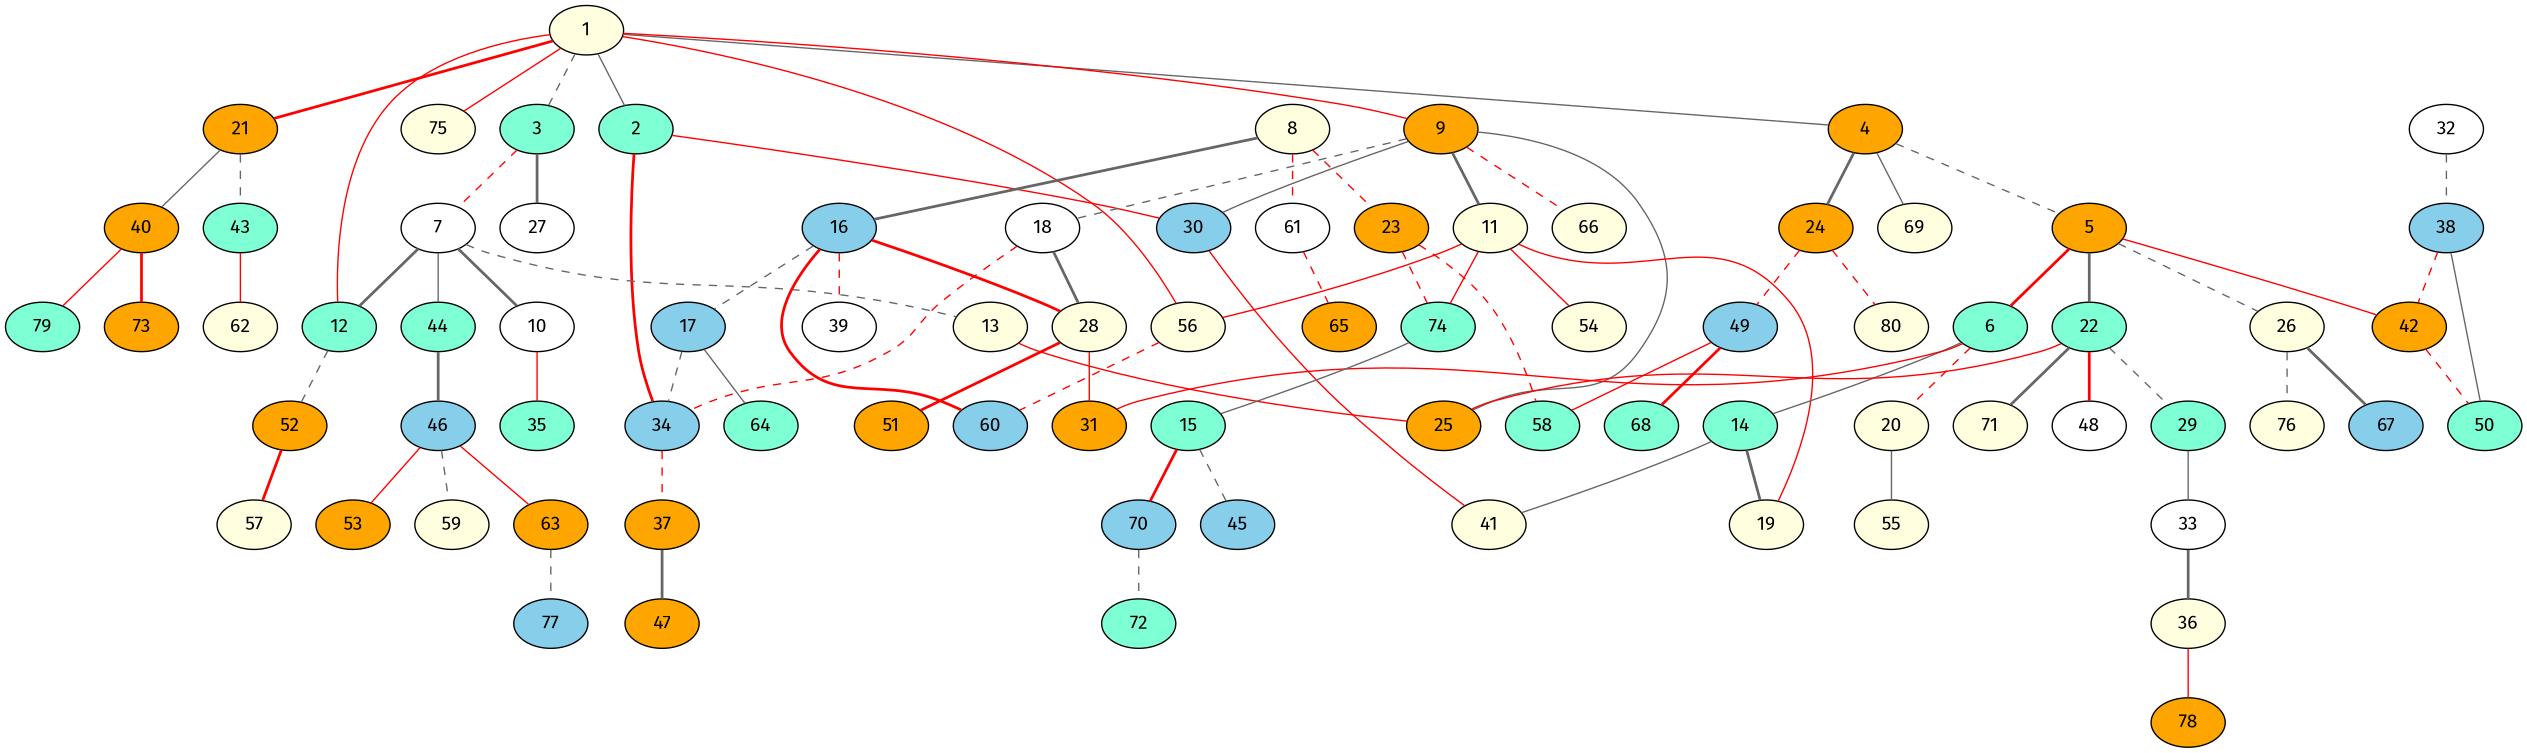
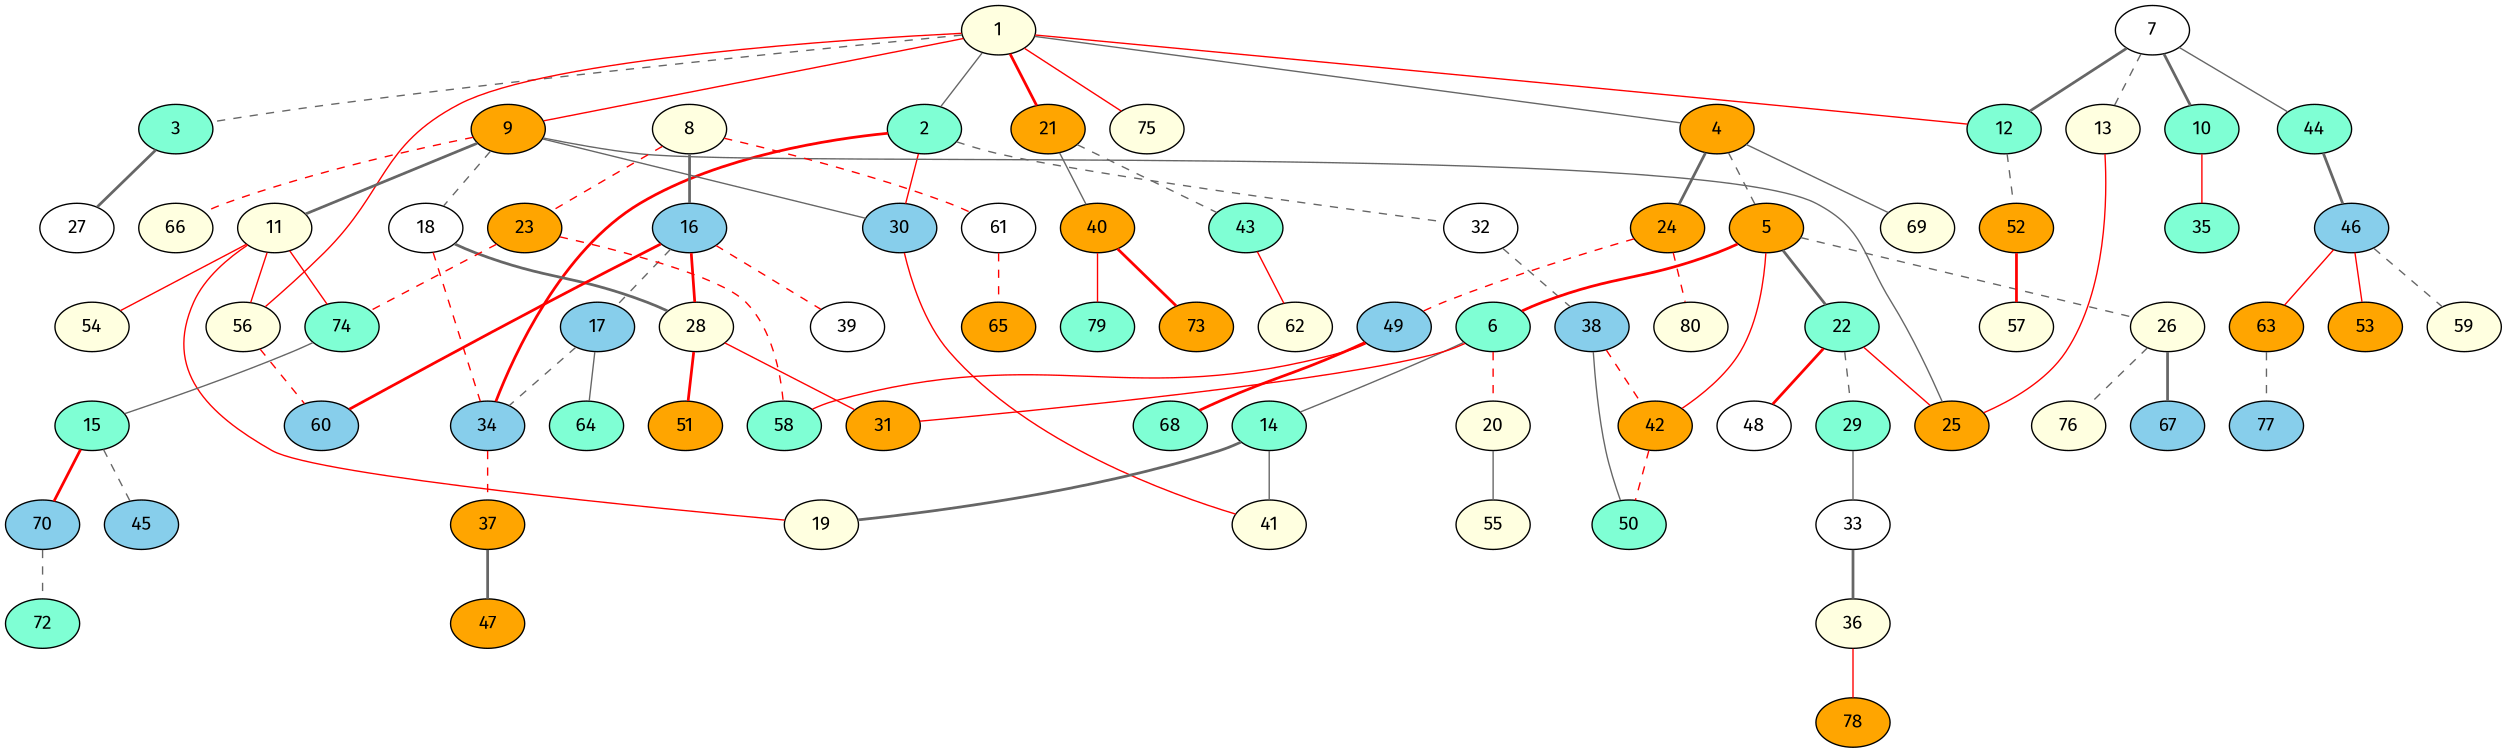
(488, 178) -> none
none -> (1200, 188)
(537, 327) -> (2202, 129)
(1990, 426) -> none
